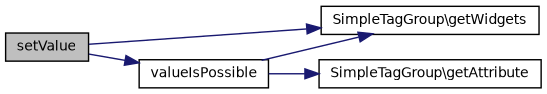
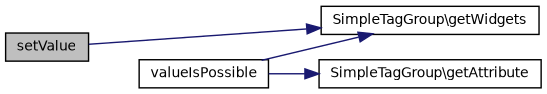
(107, 57) -> none
